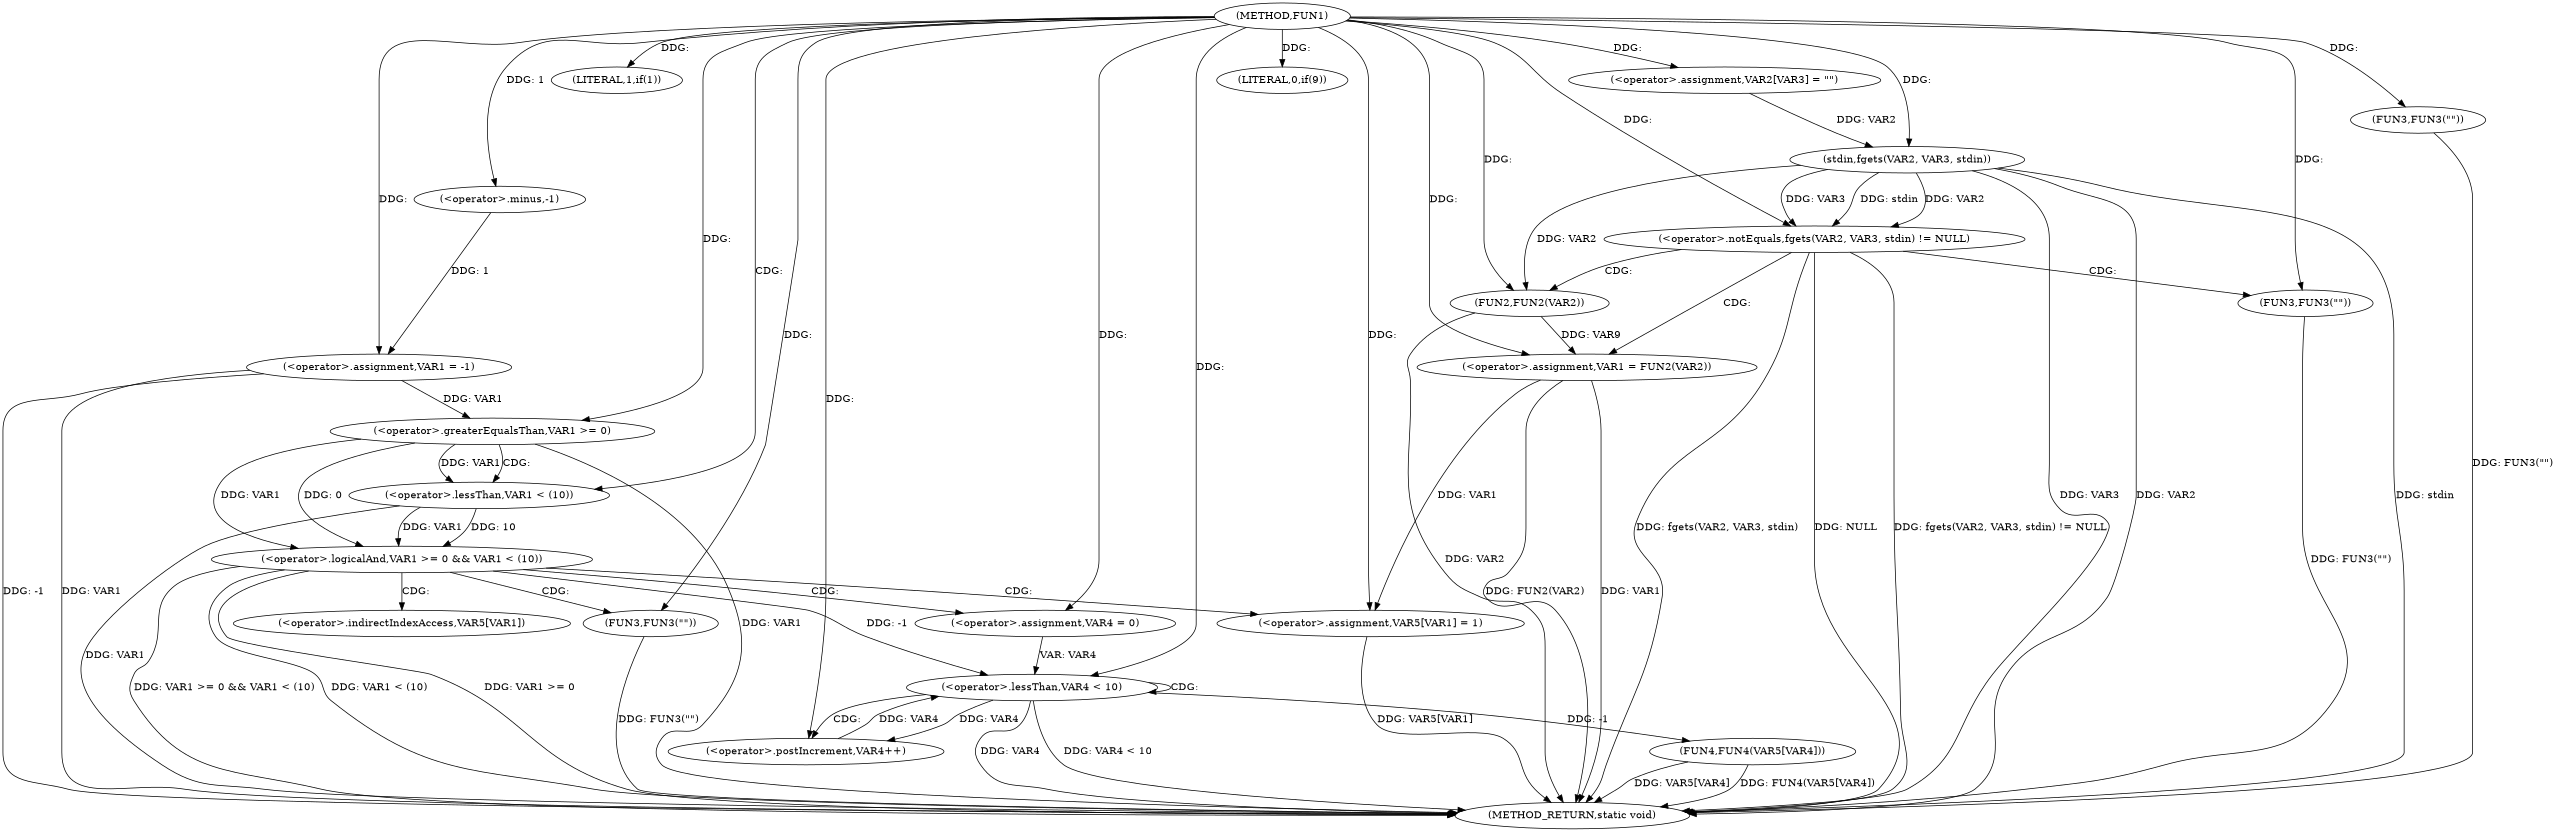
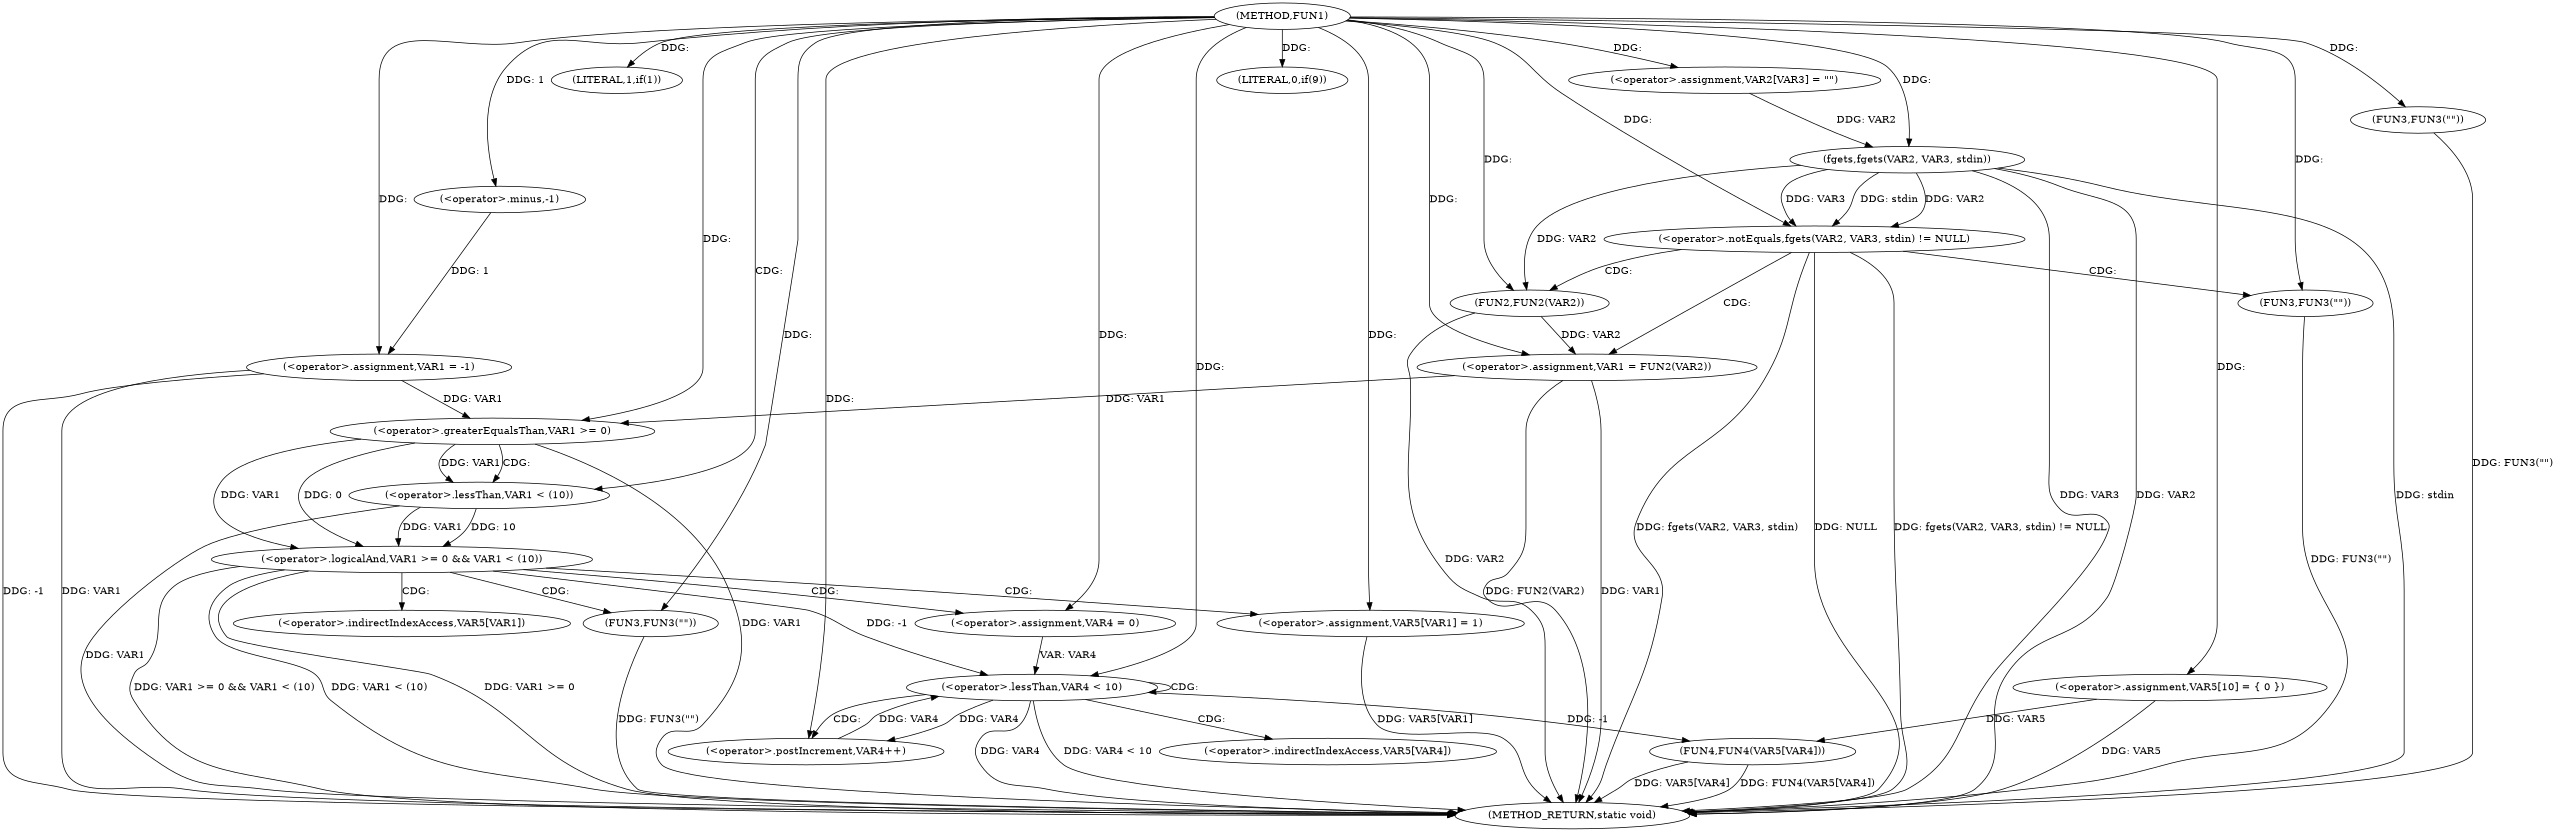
(1907, 160) -> (1907, 160)
(1591, 335) -> (1591, 335)
(1441, 478) -> (1041, 399)
none -> (2170, 688)
none -> (1328, 752)
